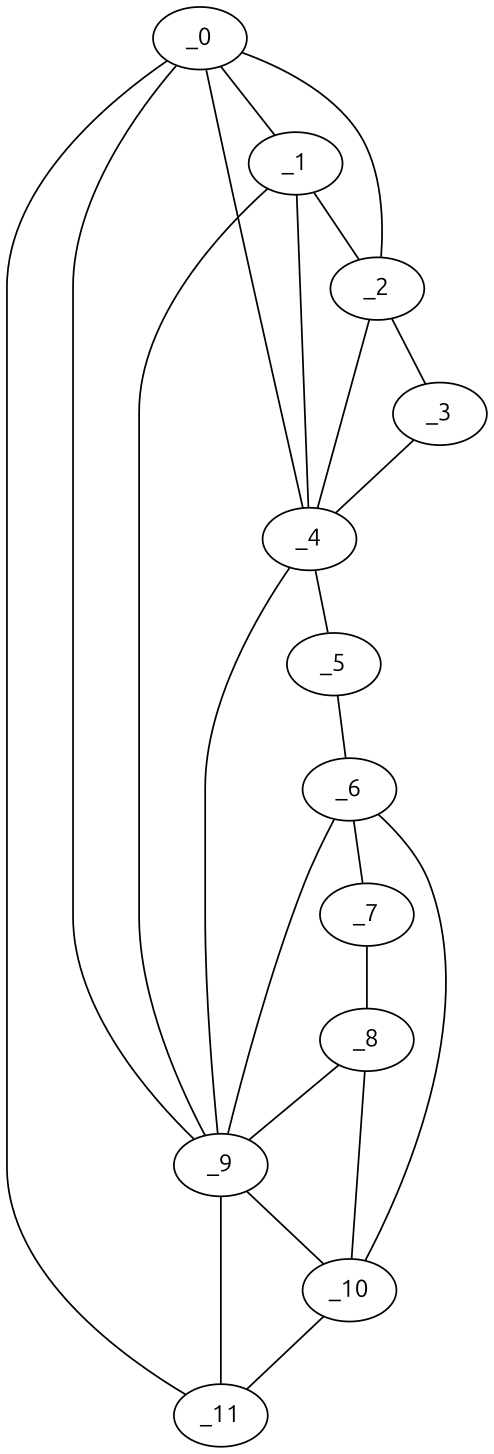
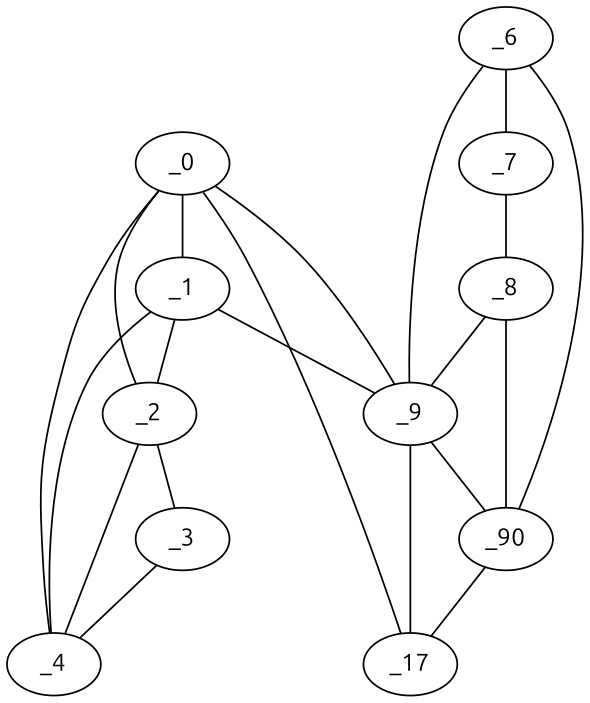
(334, 664) -> none
(205, 842) -> none
(350, 1290) -> (506, 539)
(221, 1415) -> (410, 664)
